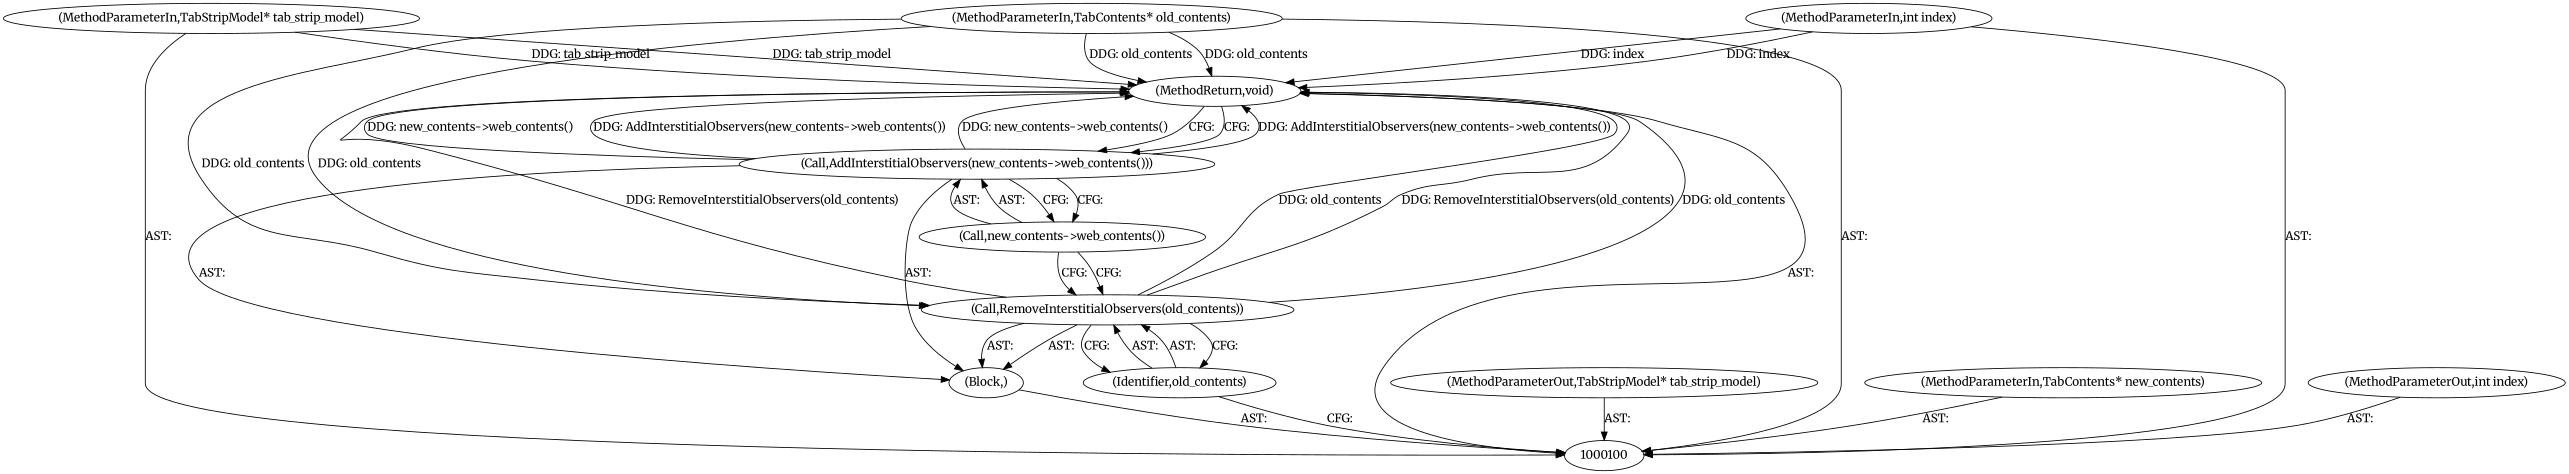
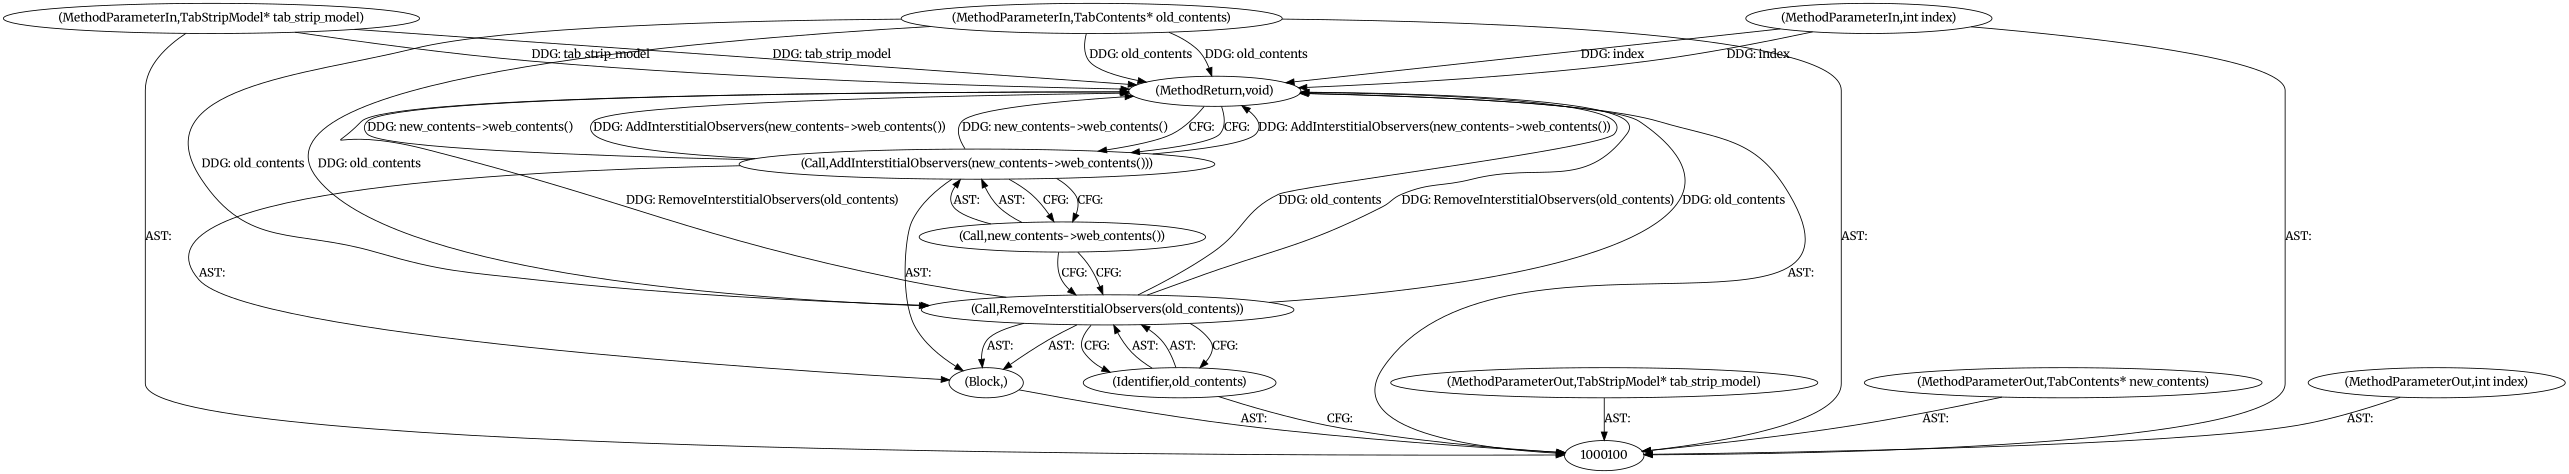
(2063, 383) -> (2063, 383)
